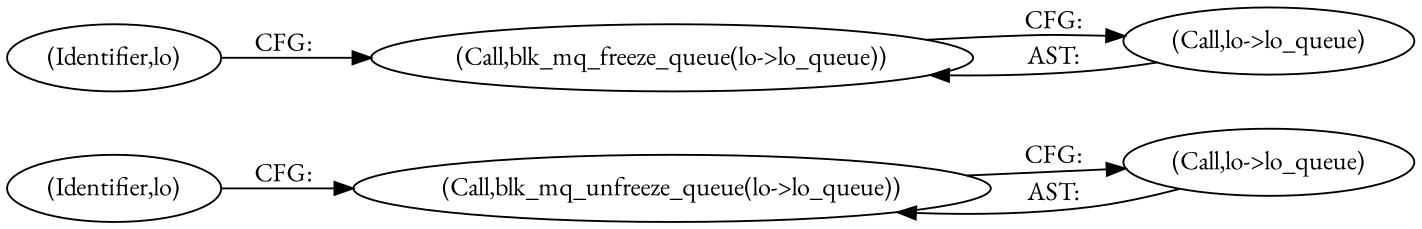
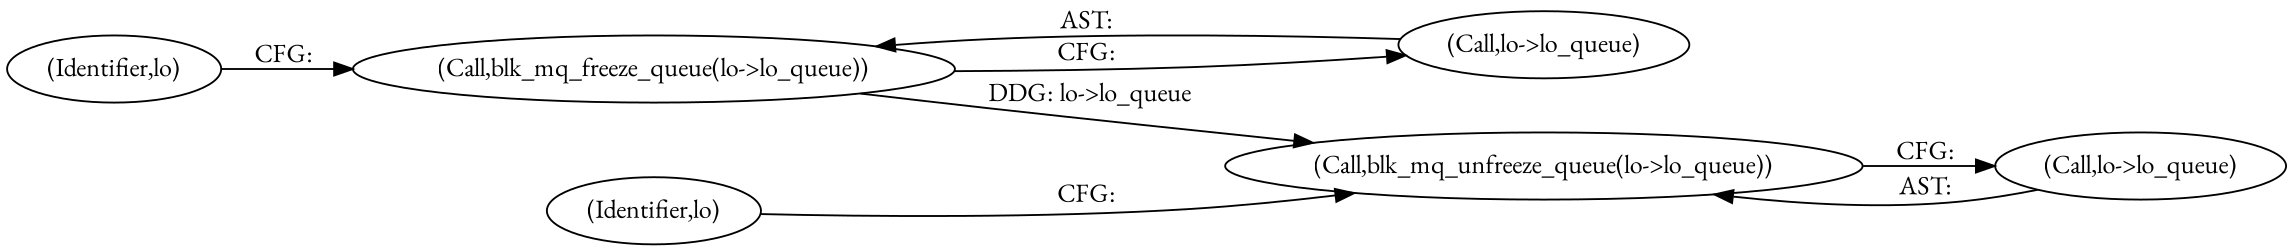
none -> (1077, 118)
